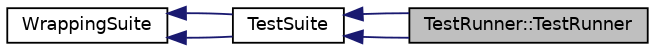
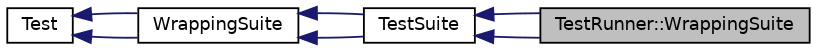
none -> (40, 25)
(529, 25) -> (675, 25)
